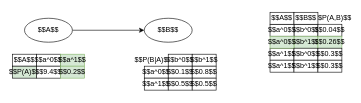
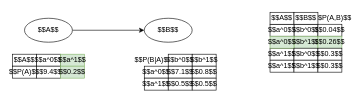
(24, 72) -> (24, 72)
(180, 72) -> (180, 72)
